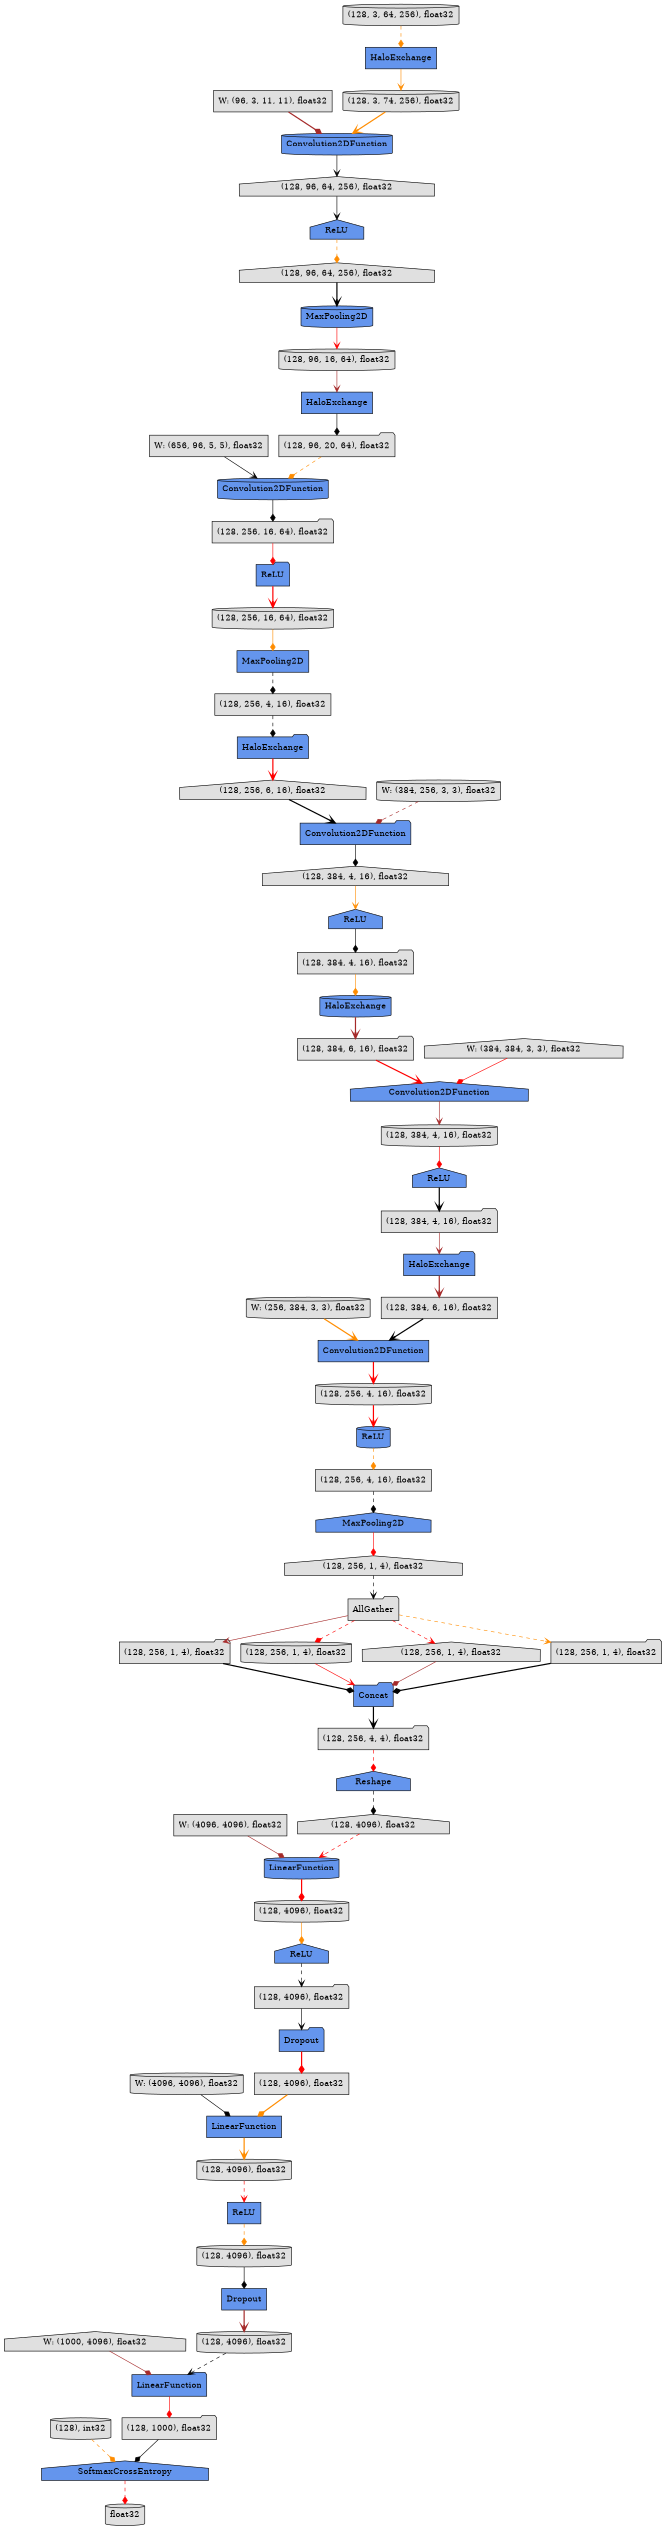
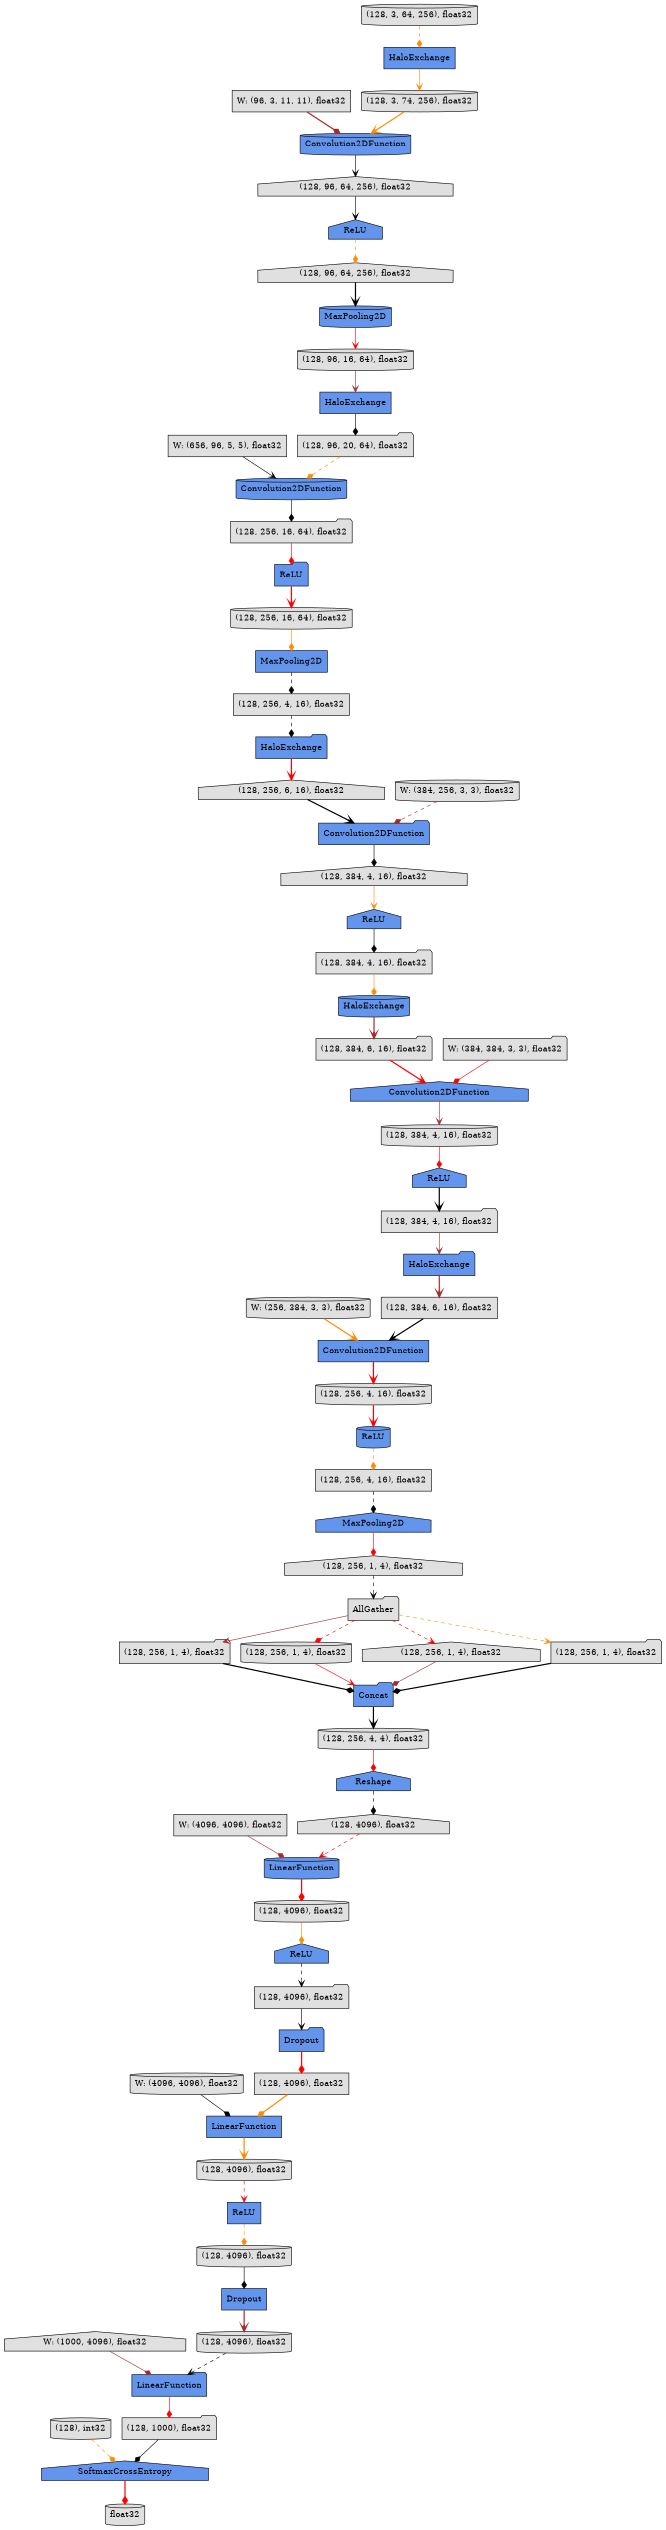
(524, 1049) -> (505, 1049)
(373, 1739) -> (373, 1739)
(373, 1757) -> (373, 1757)
(125, 2489) -> (125, 2489)
